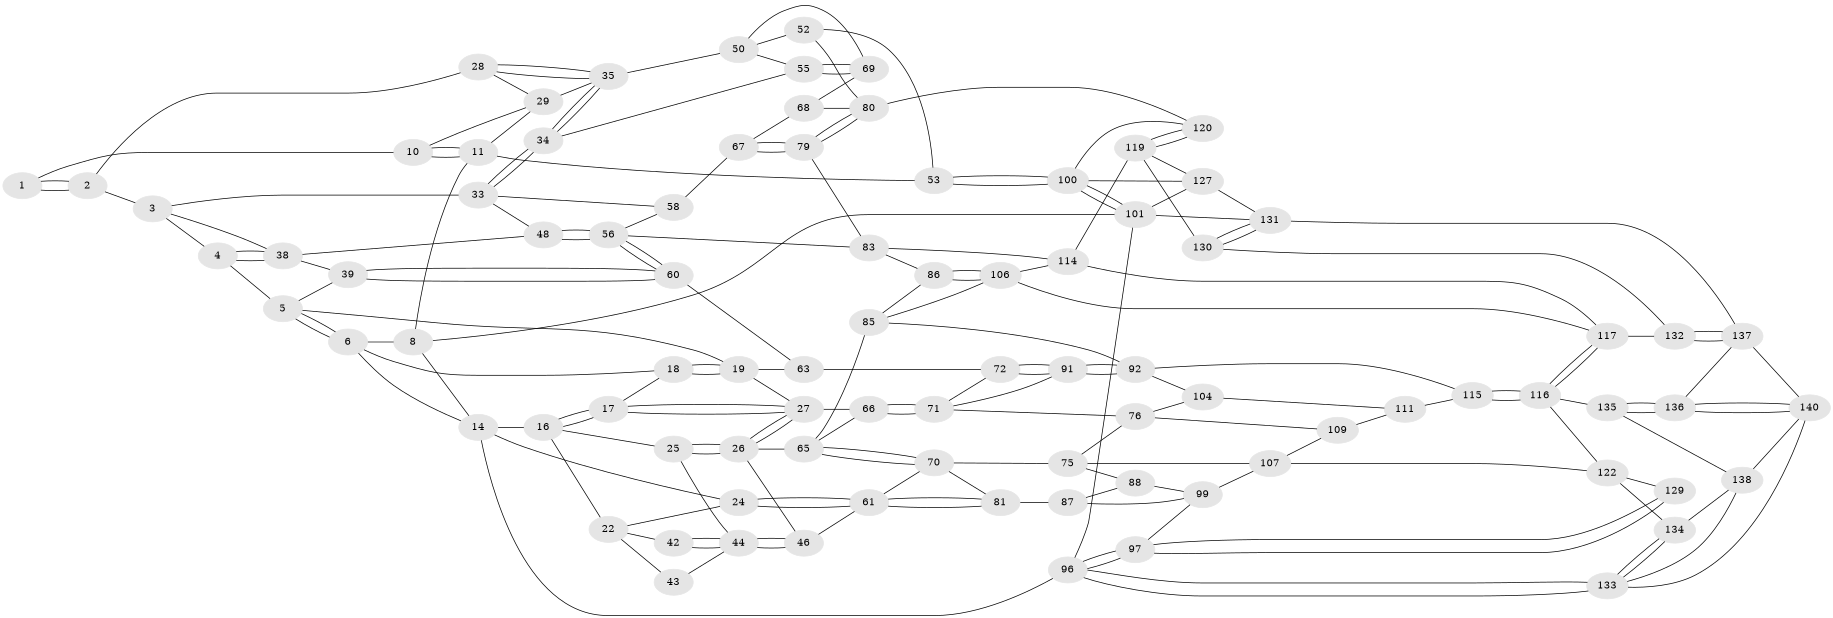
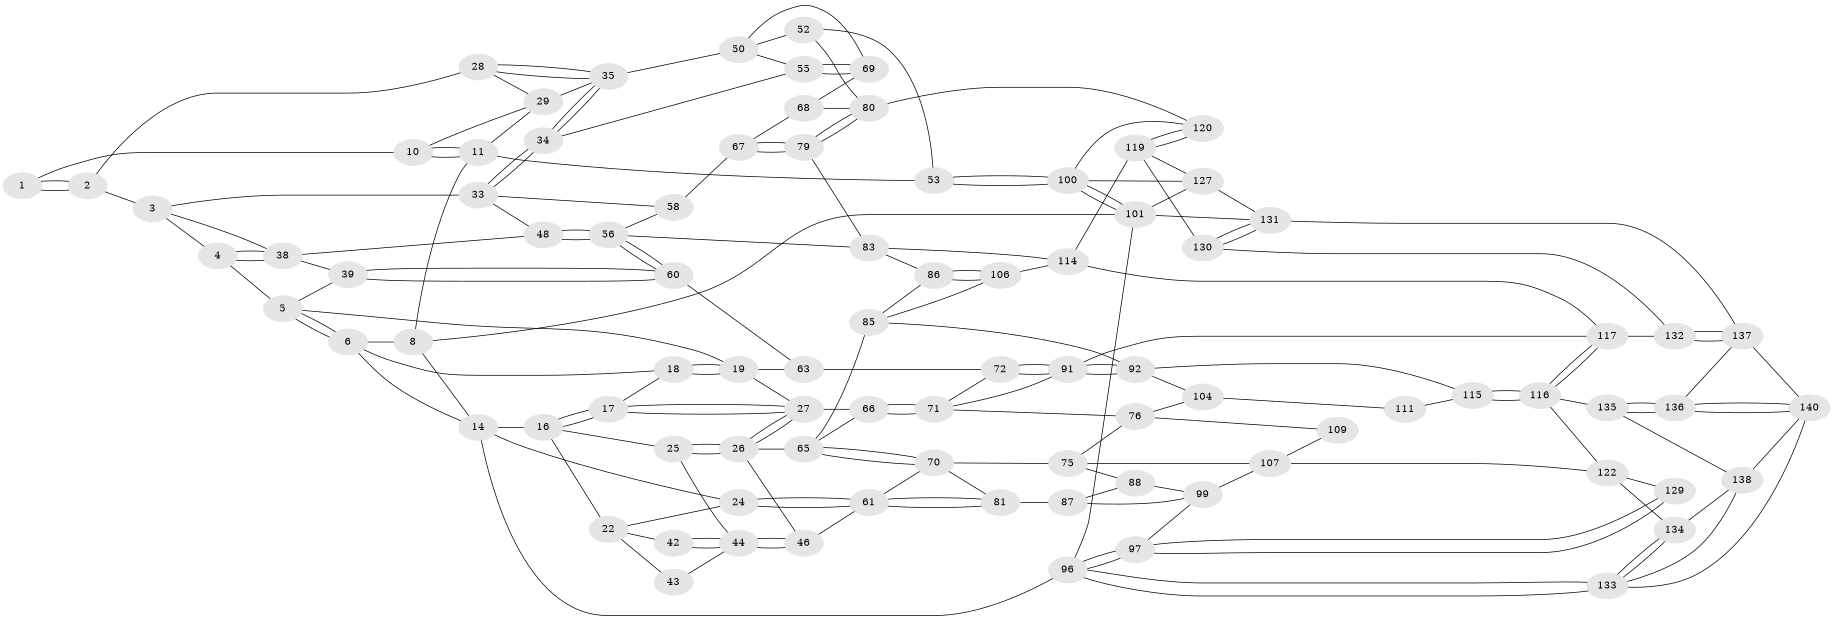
(1303, 309) -> (1333, 336)
(1371, 420) -> none
